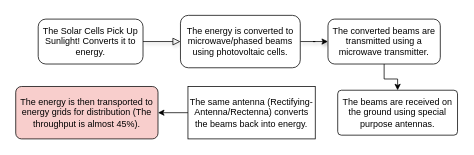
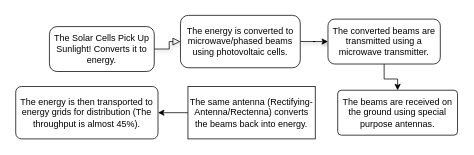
(90, 42) -> (102, 49)
(87, 113) -> (87, 113)
